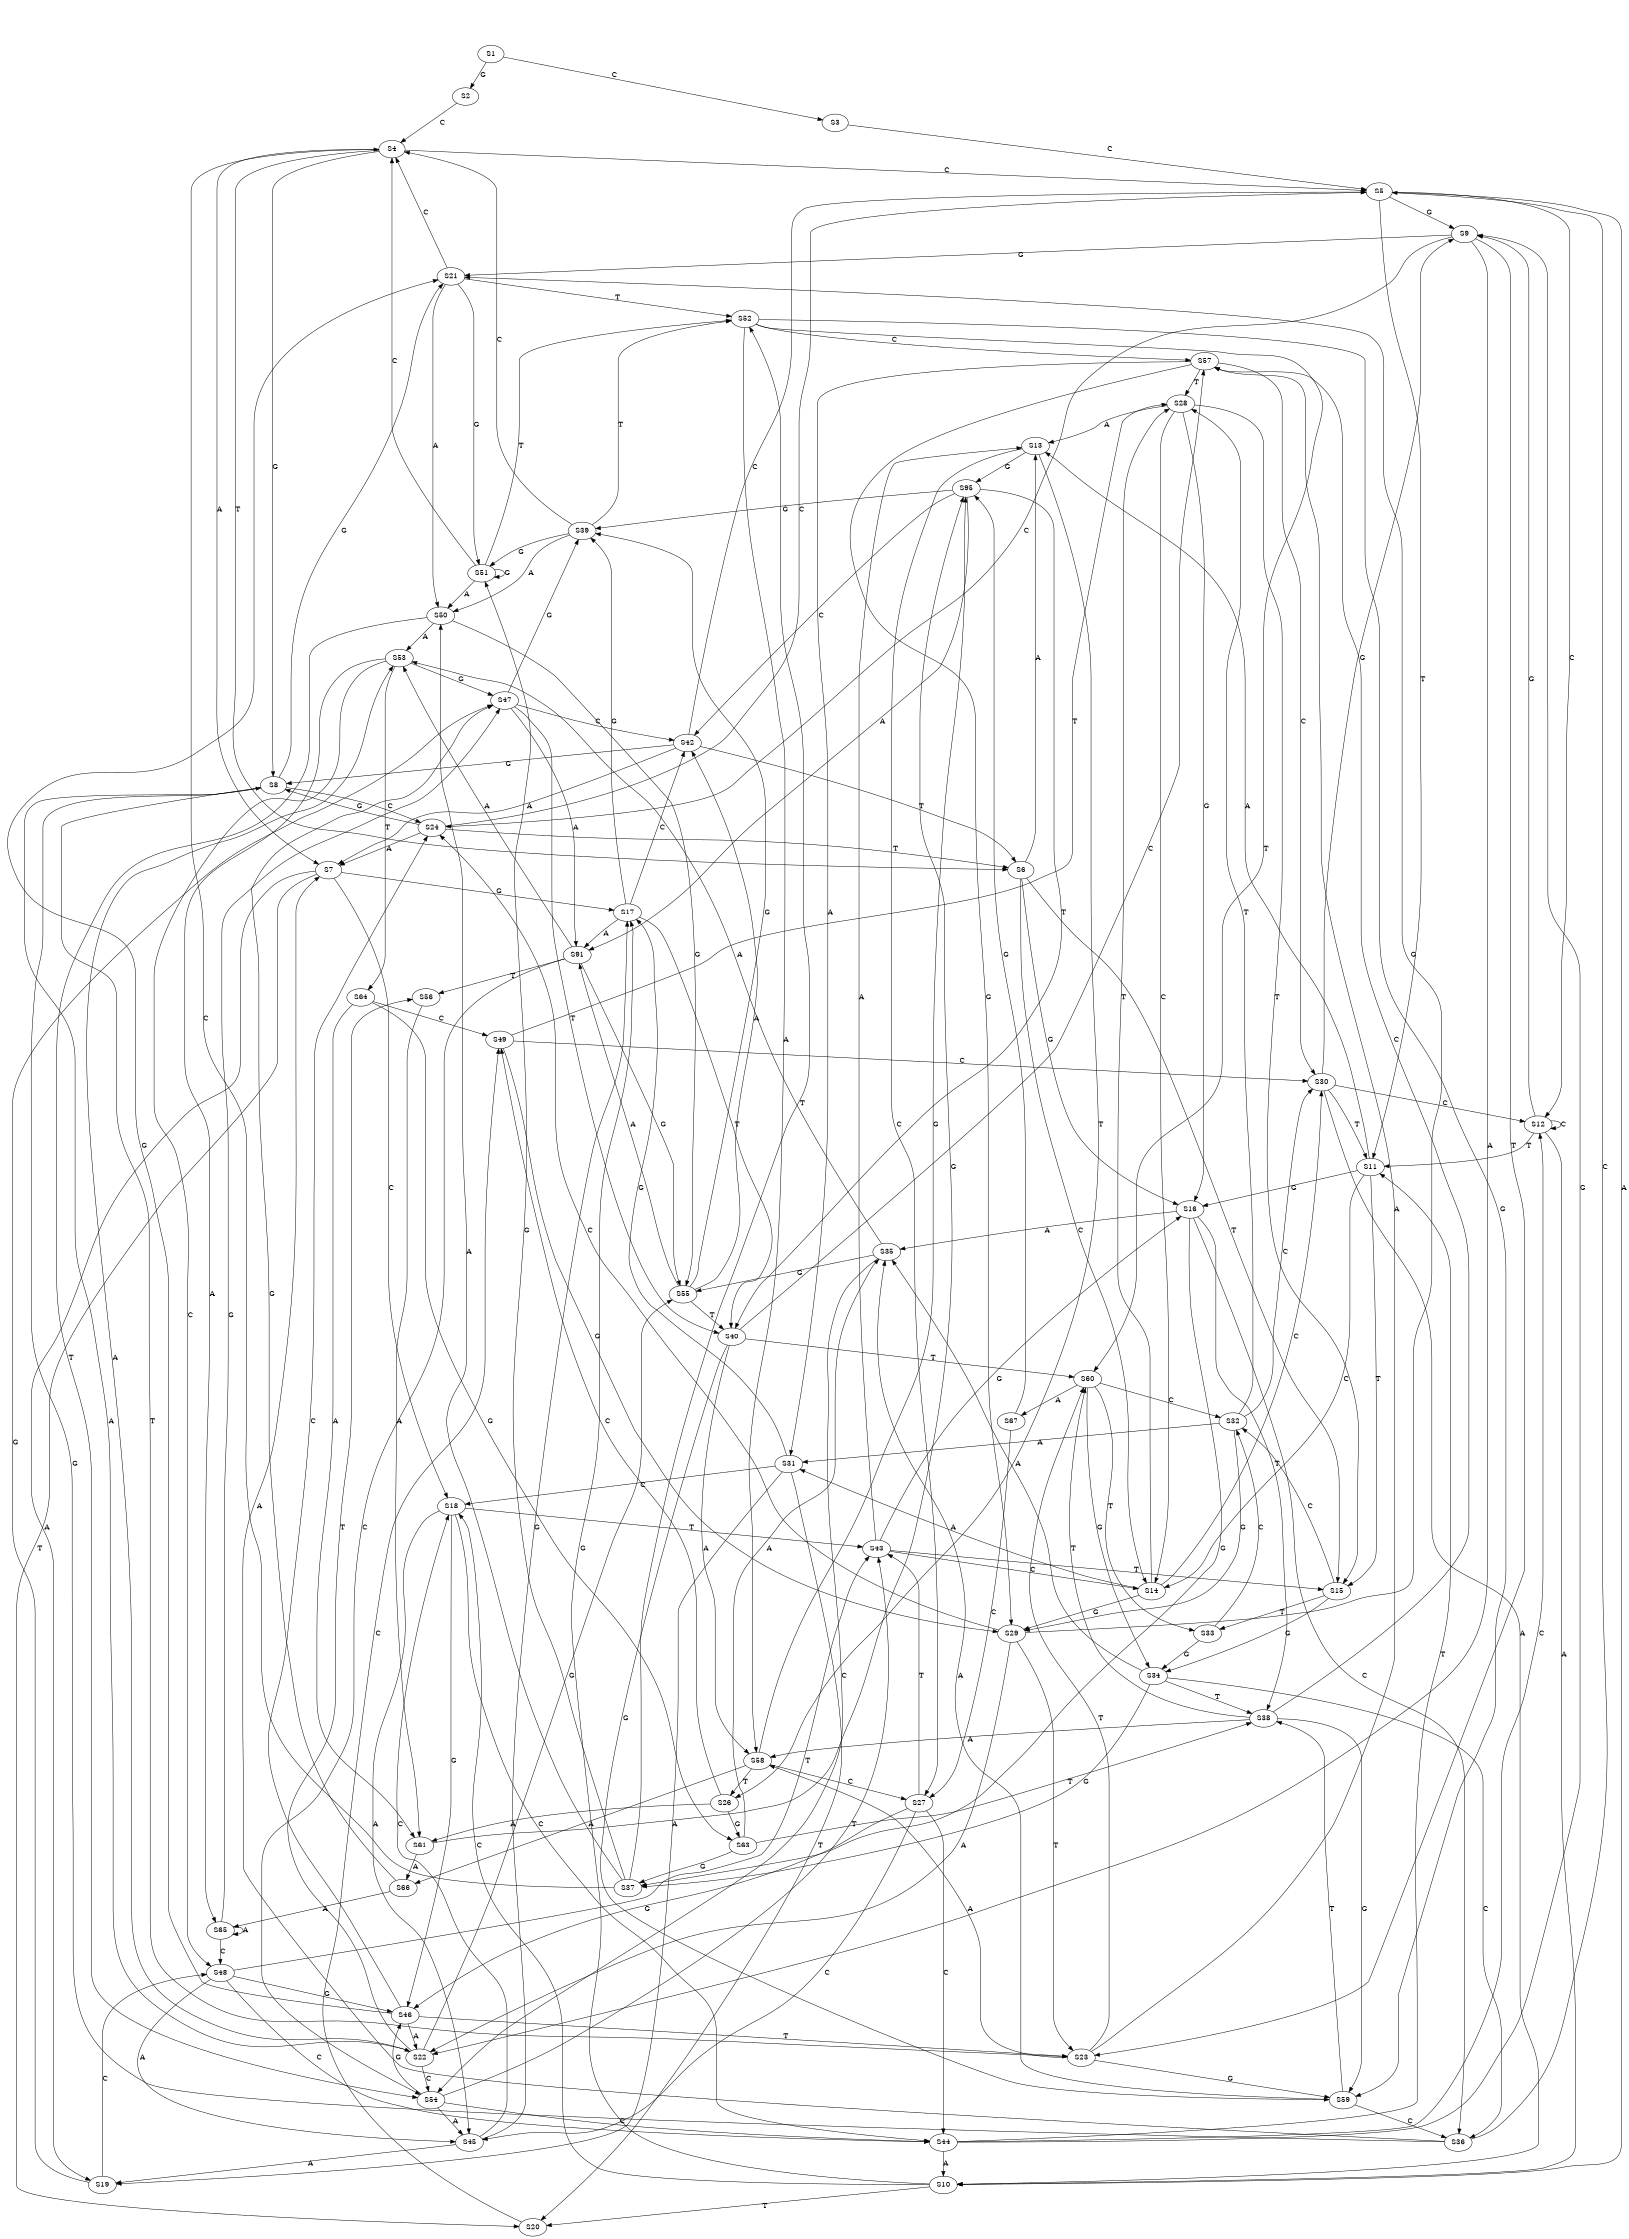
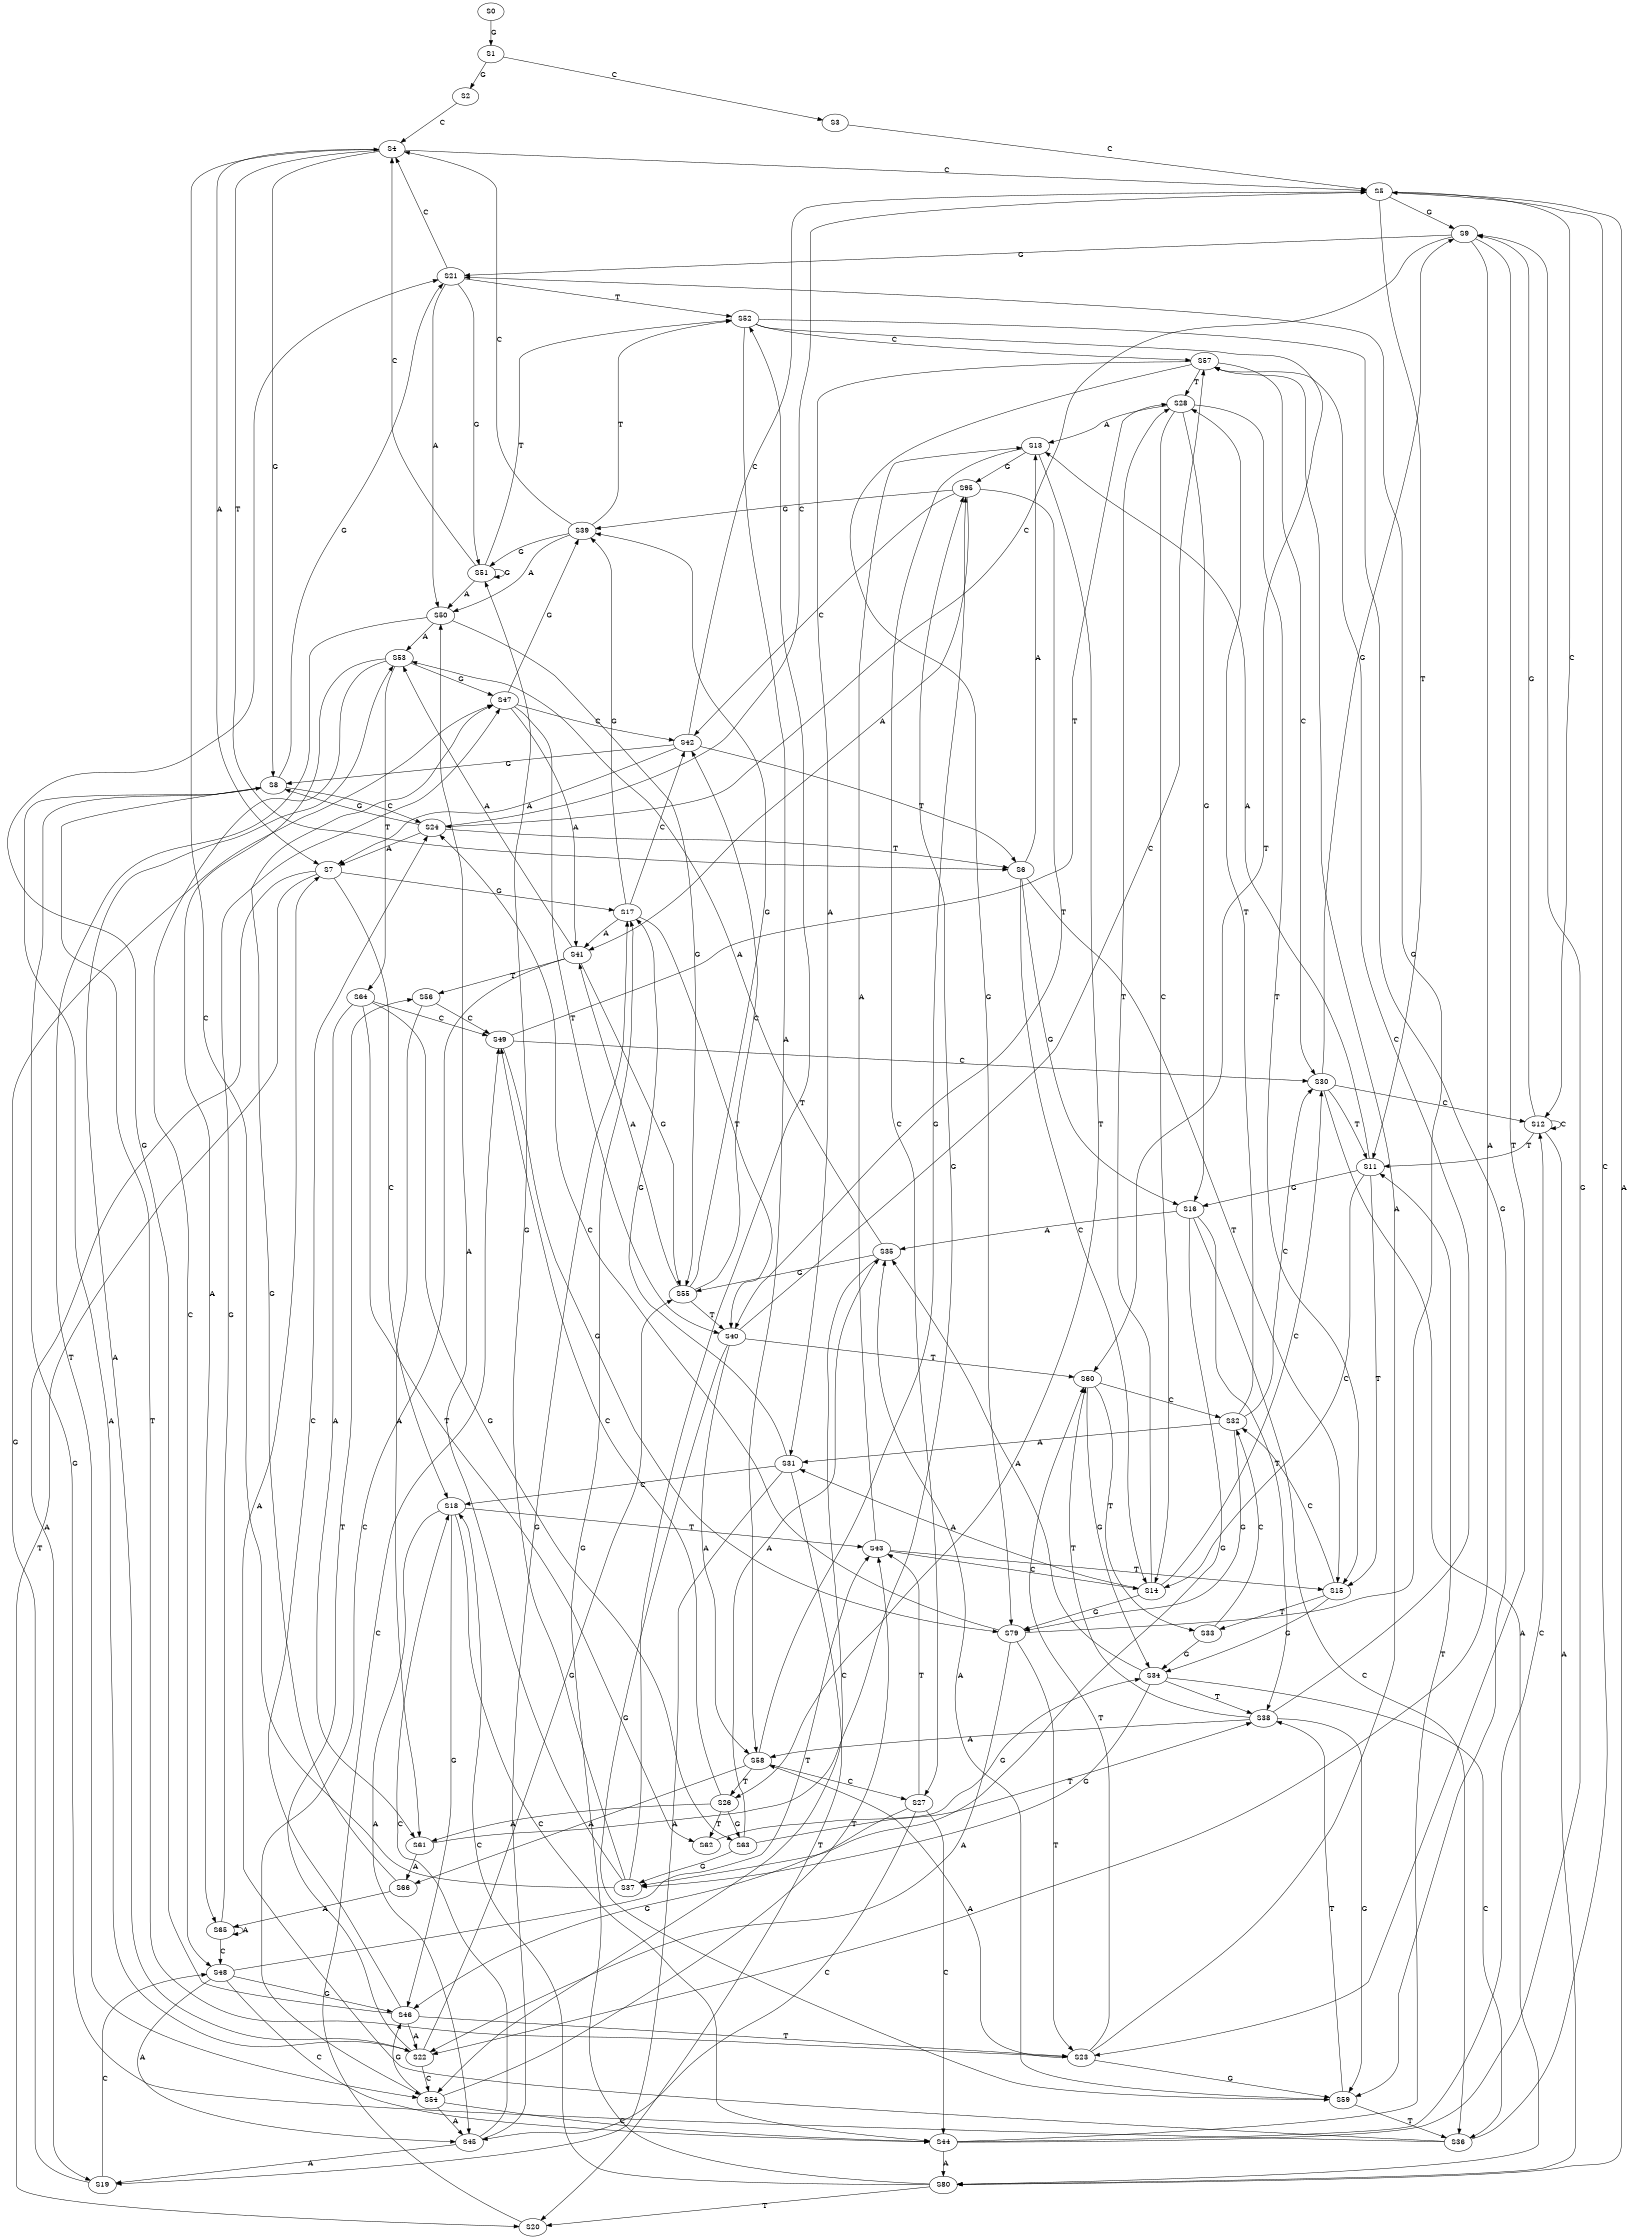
none -> (491, 12)
(577, 955) -> (577, 955)
none -> (458, 1016)
(756, 1019) -> (756, 1019)
(1007, 1361) -> none
(1011, 1422) -> none
(1012, 1634) -> (1012, 1634)
none -> (706, 1846)
(1410, 2121) -> (1410, 2121)
(943, 2185) -> (943, 2185)
